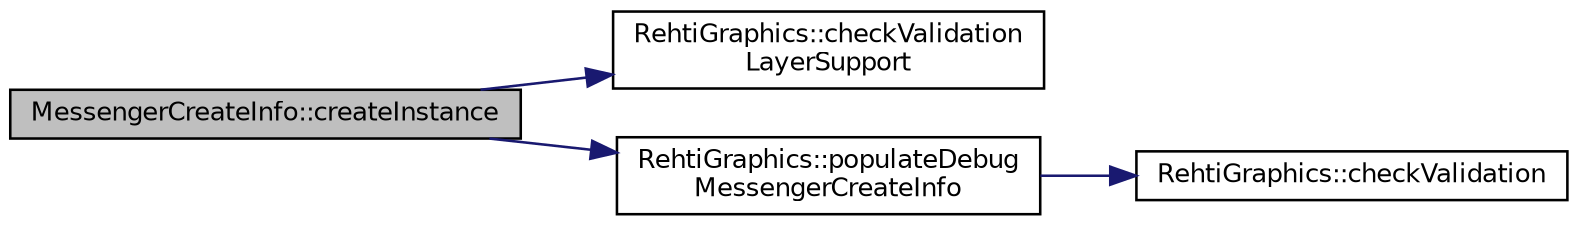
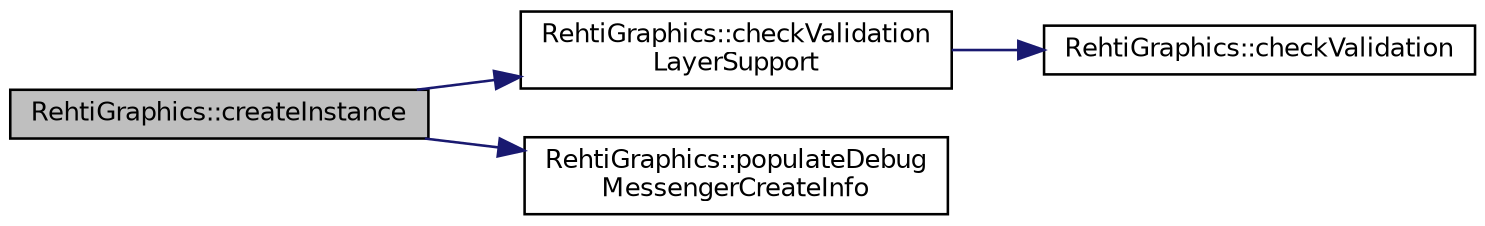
(266, 114) -> (219, 114)
(1075, 176) -> (985, 50)
